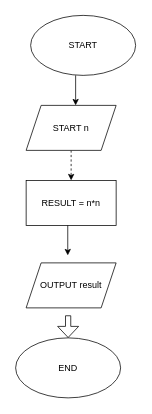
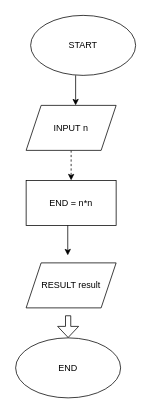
(71, 128) -> (71, 128)
(71, 203) -> (71, 203)
(71, 285) -> (71, 285)
